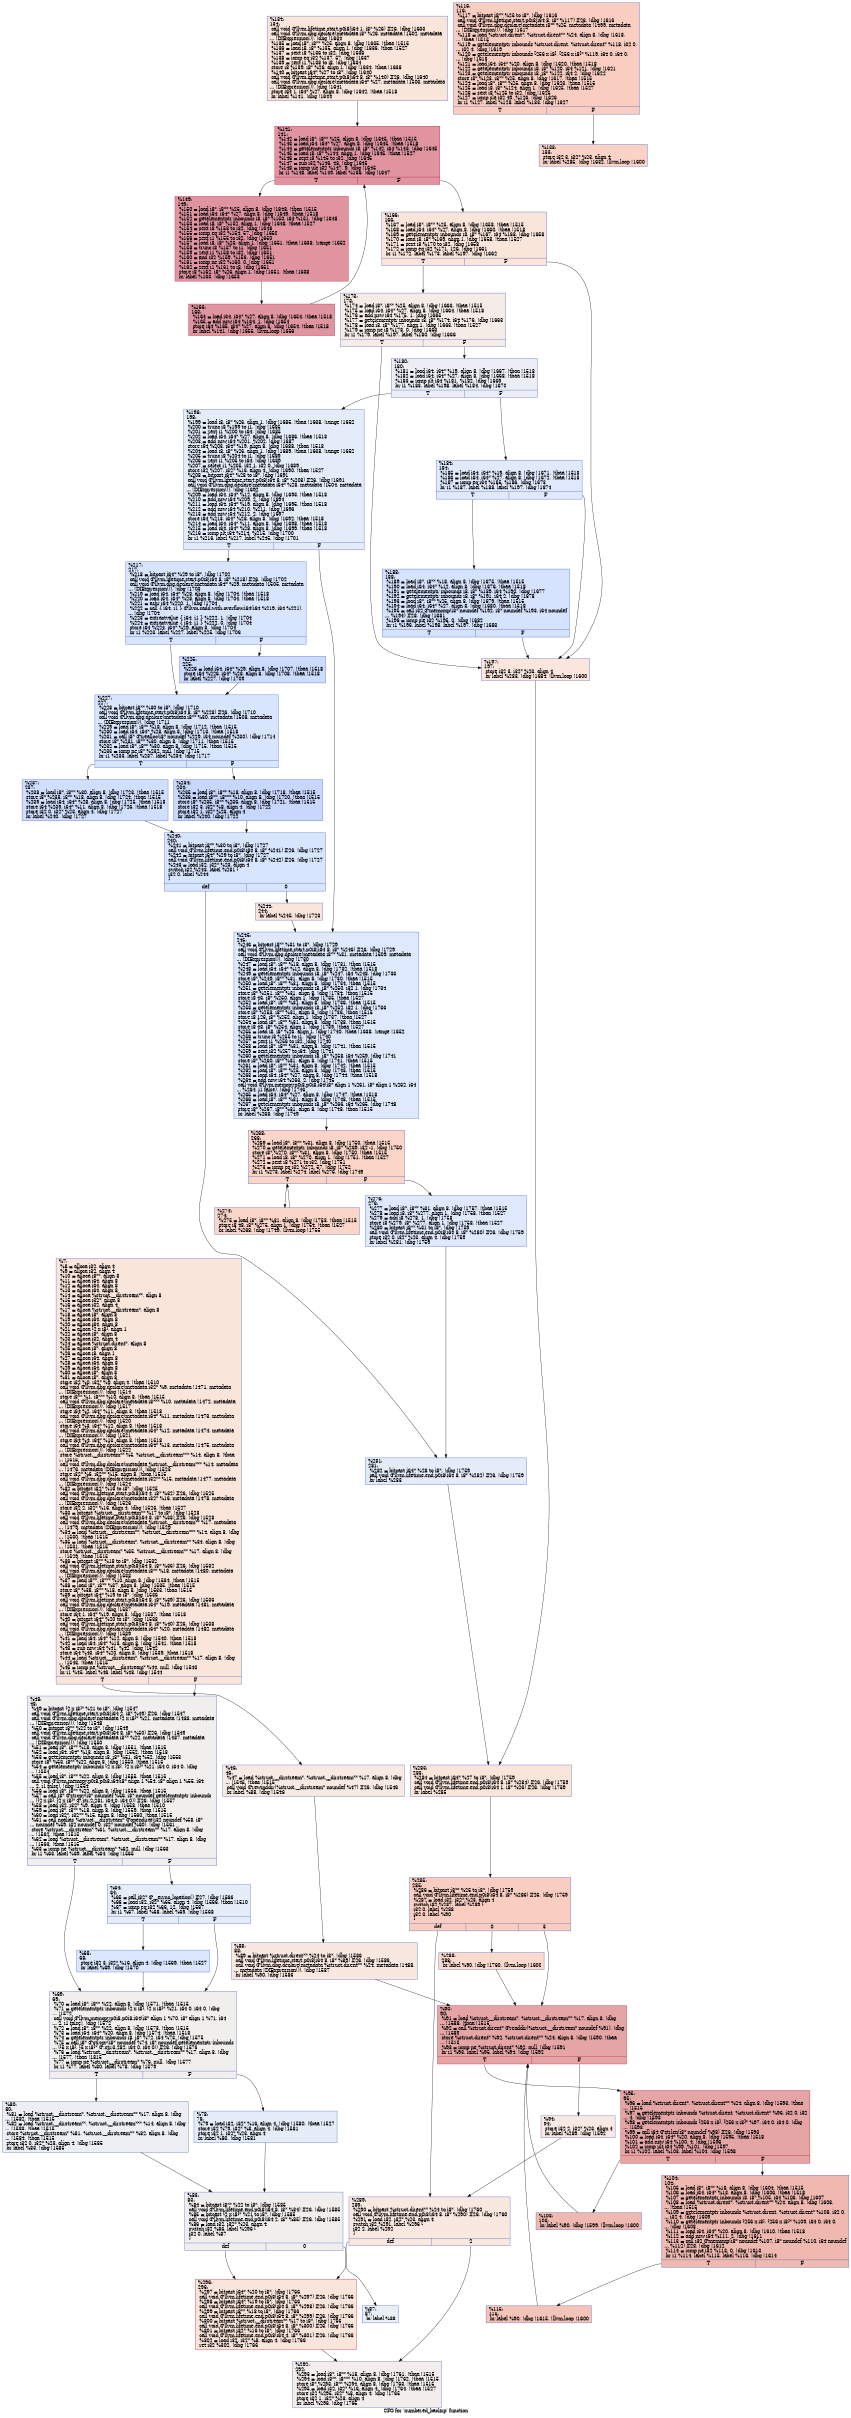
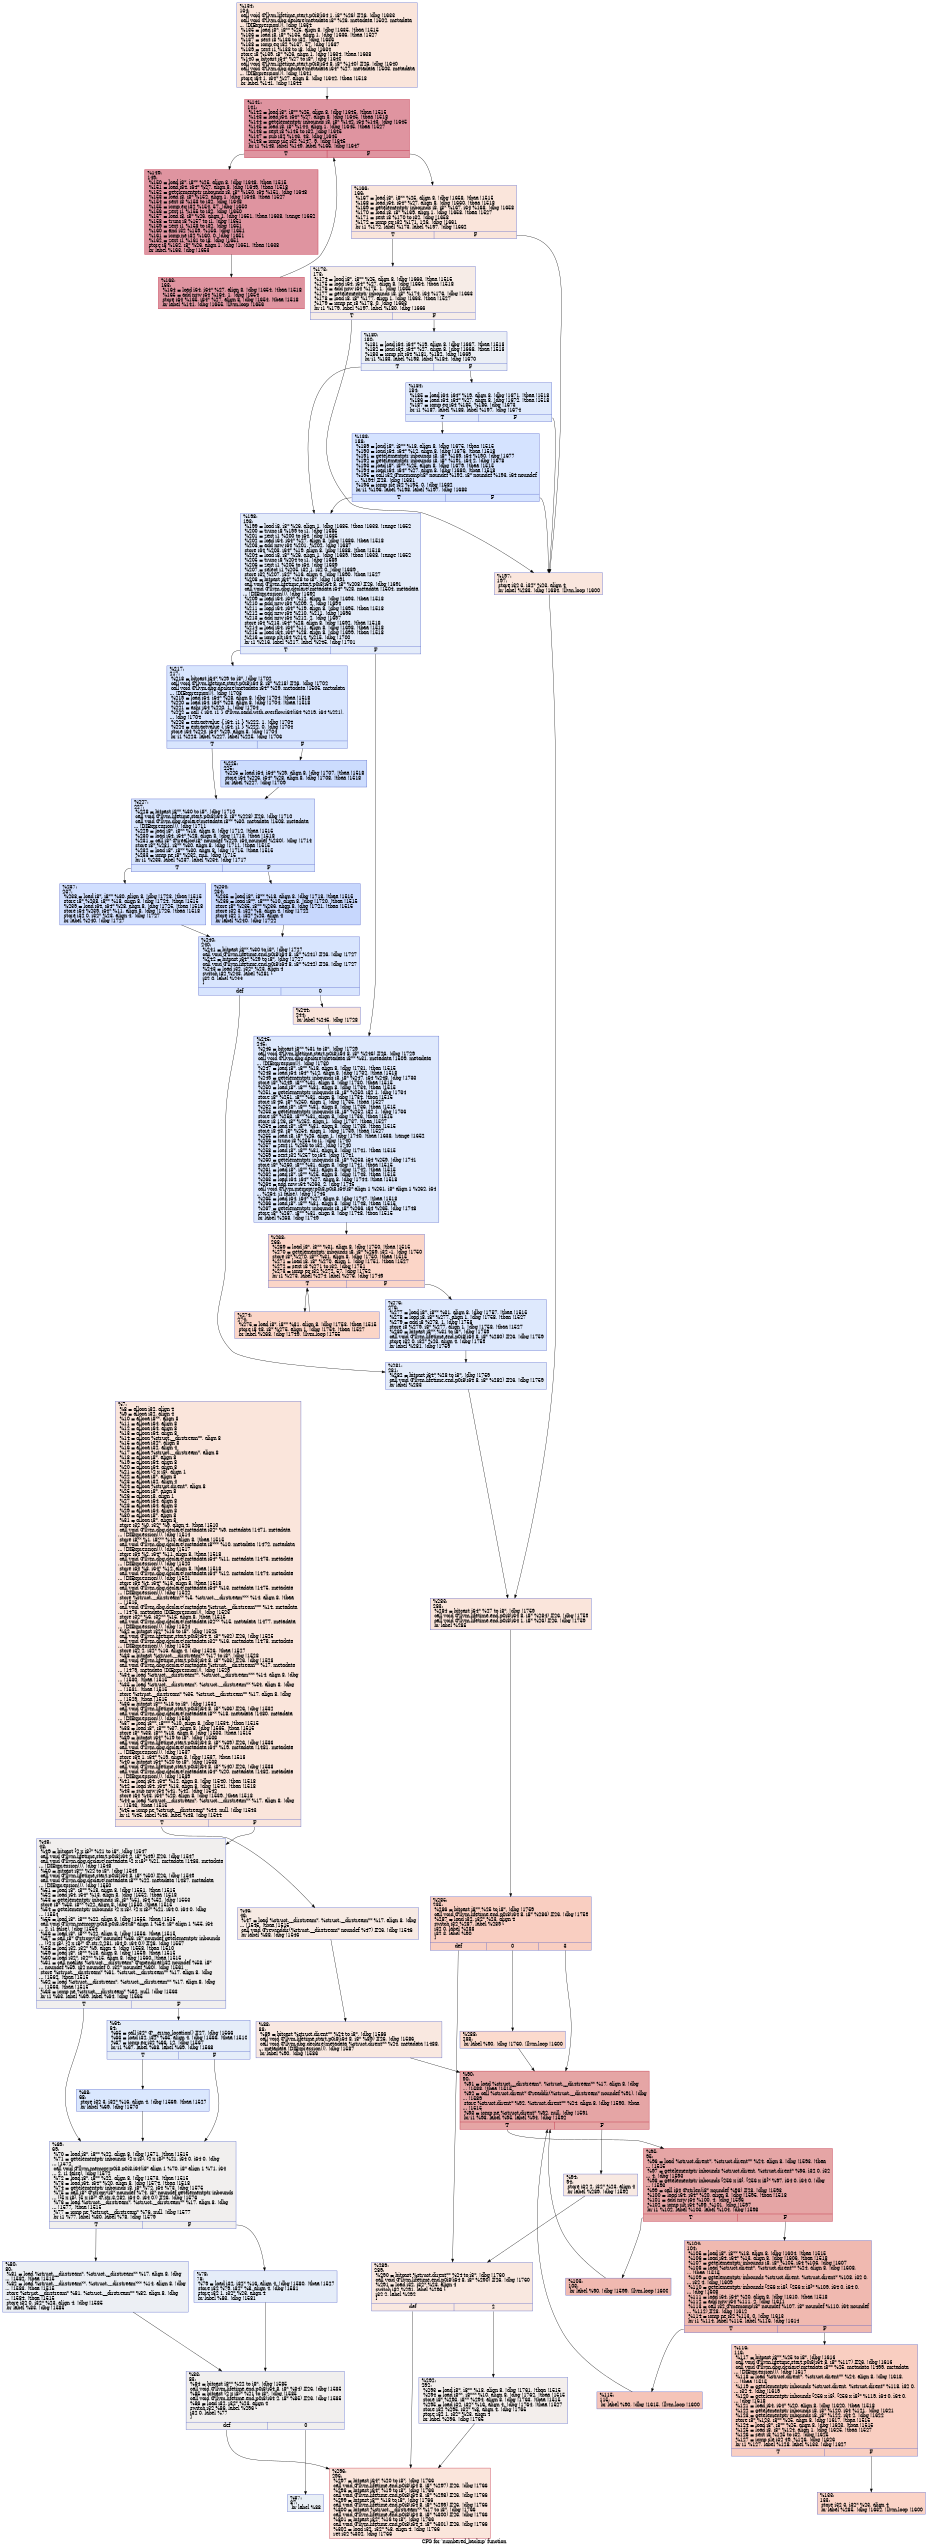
none -> (340, 501)
(77, 2058) -> (77, 2208)
(207, 2234) -> (208, 2413)
none -> (825, 2337)
(328, 2354) -> (458, 2444)
